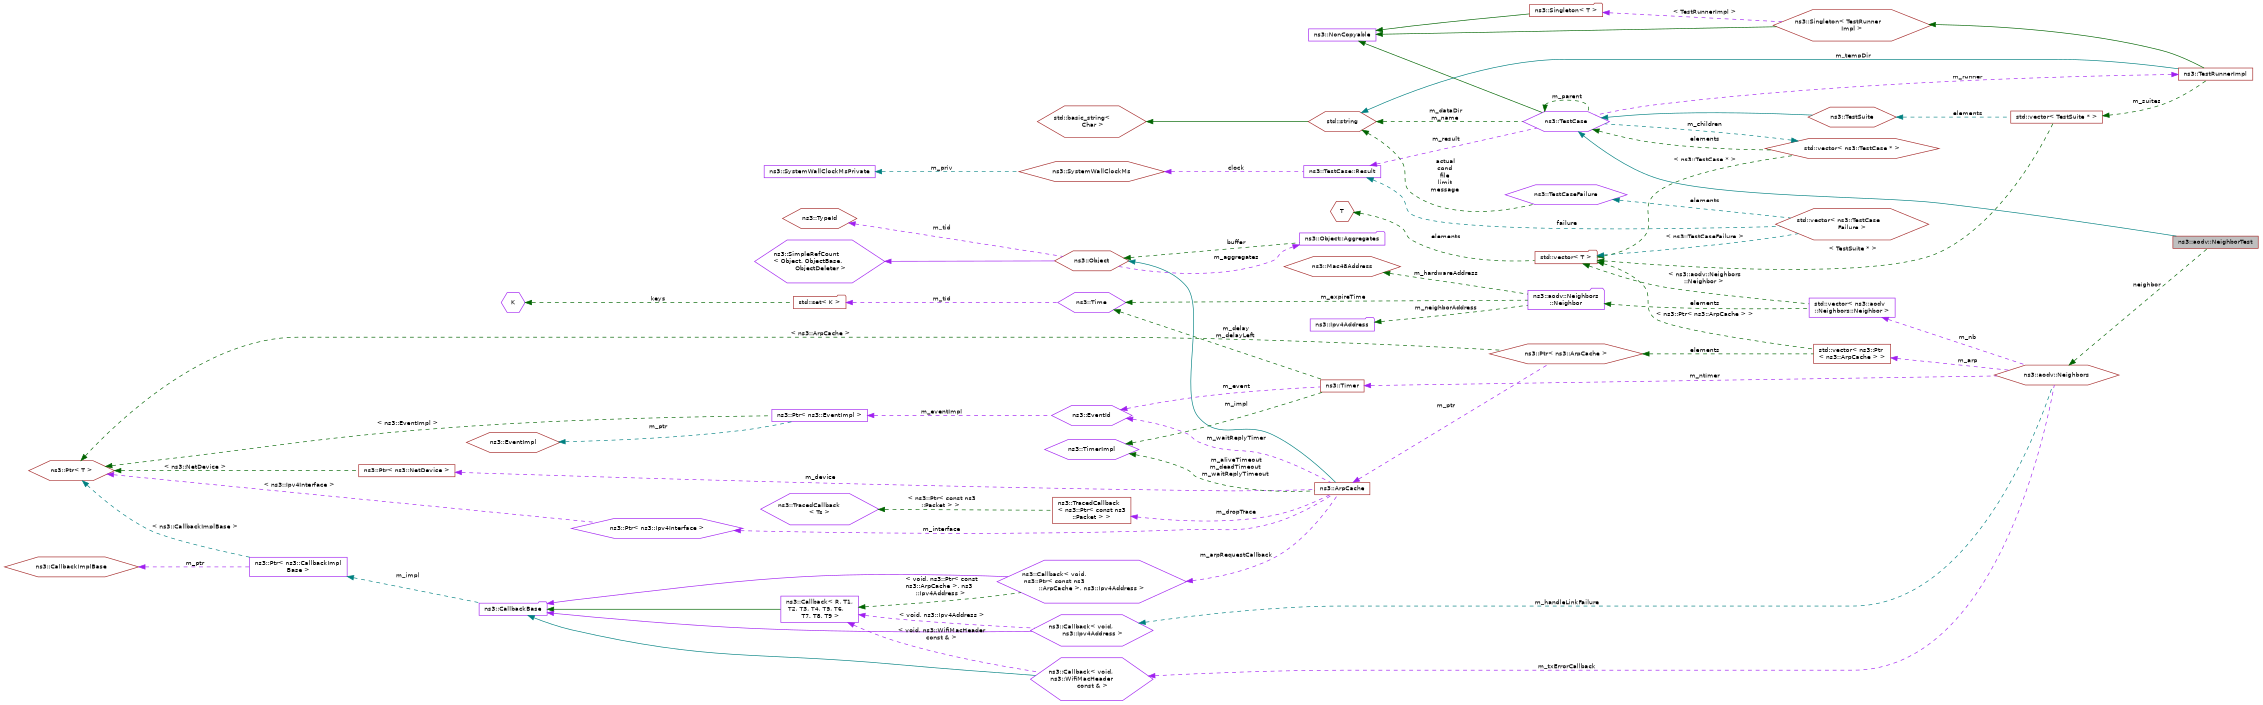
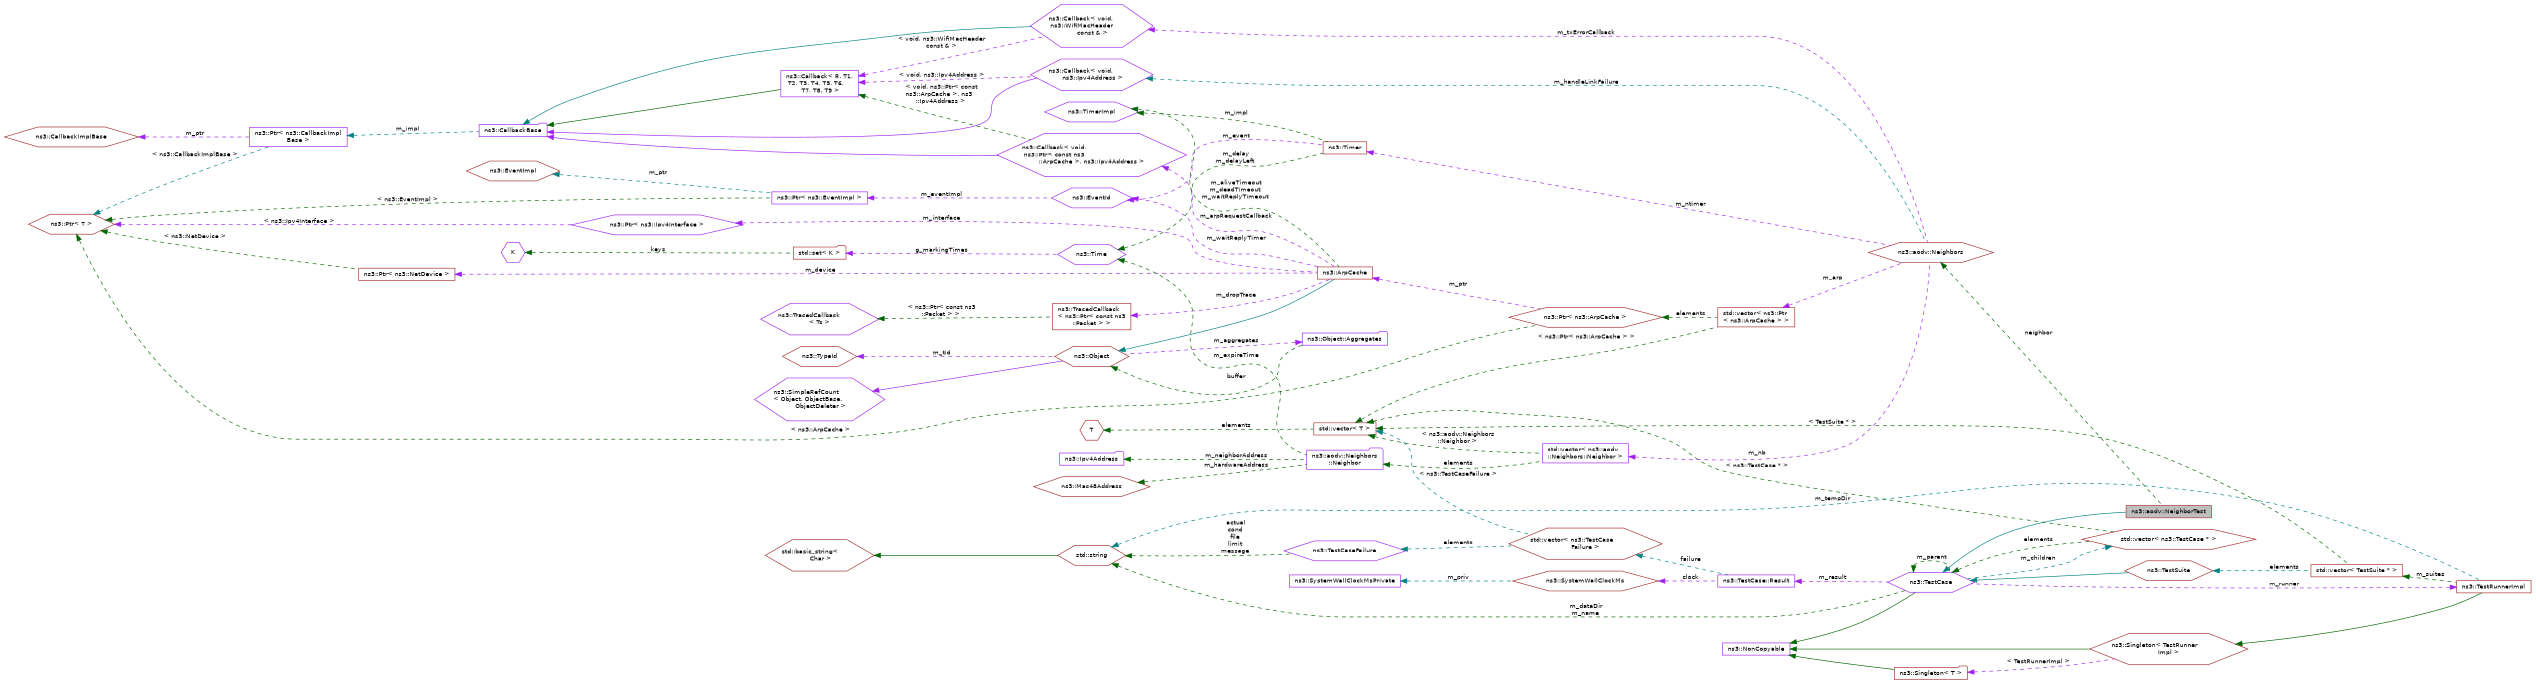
(1769, 59) -> (1806, 506)
(1568, 229) -> (1685, 566)
(941, 299) -> (941, 250)
